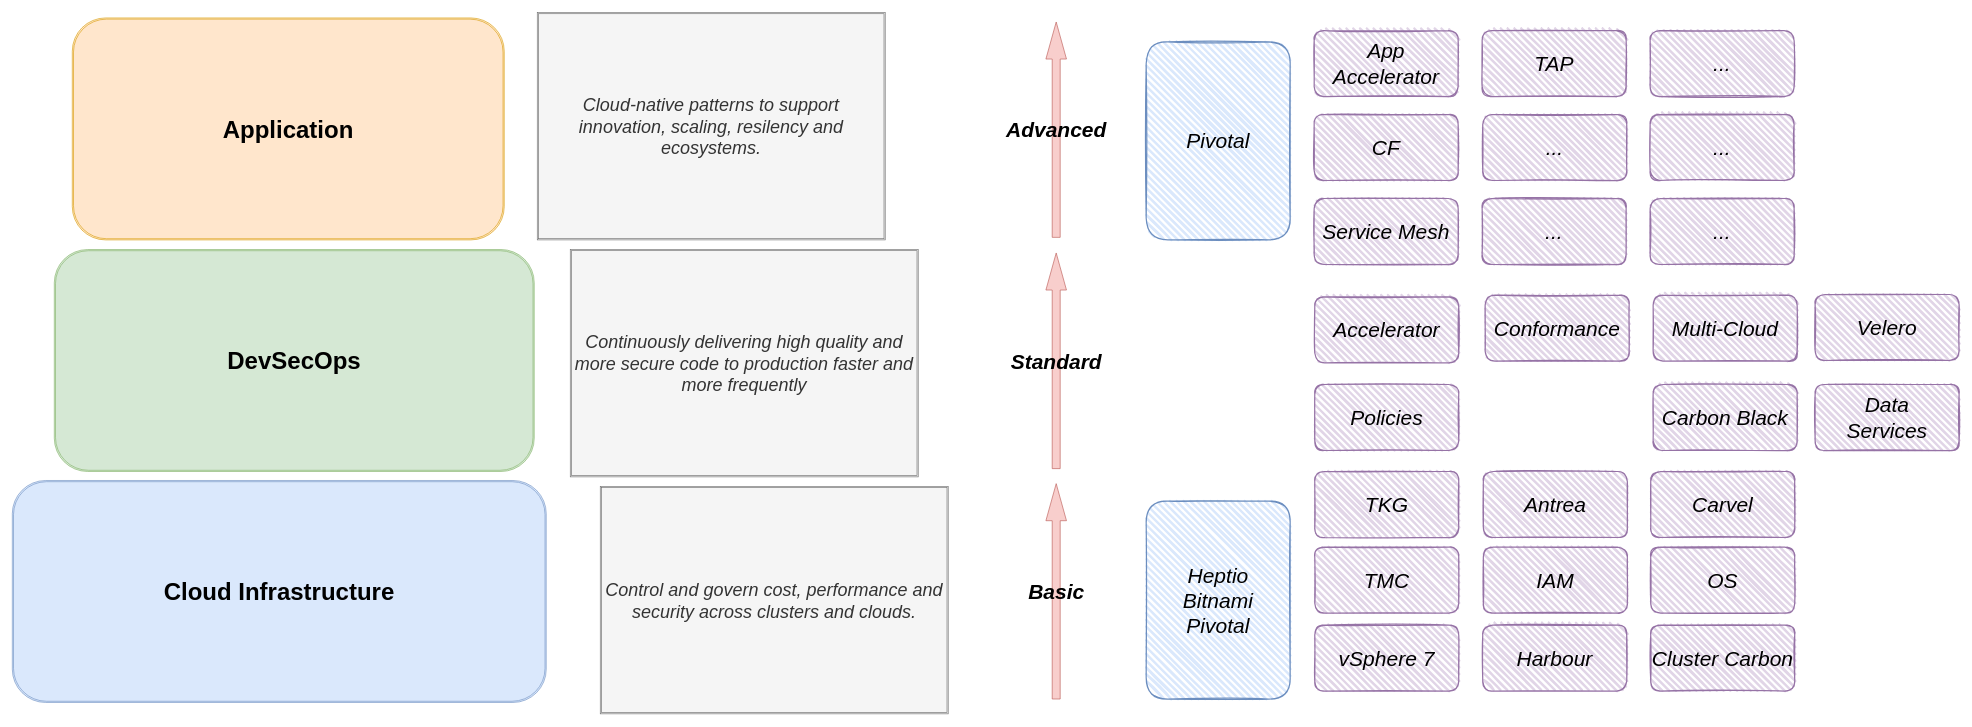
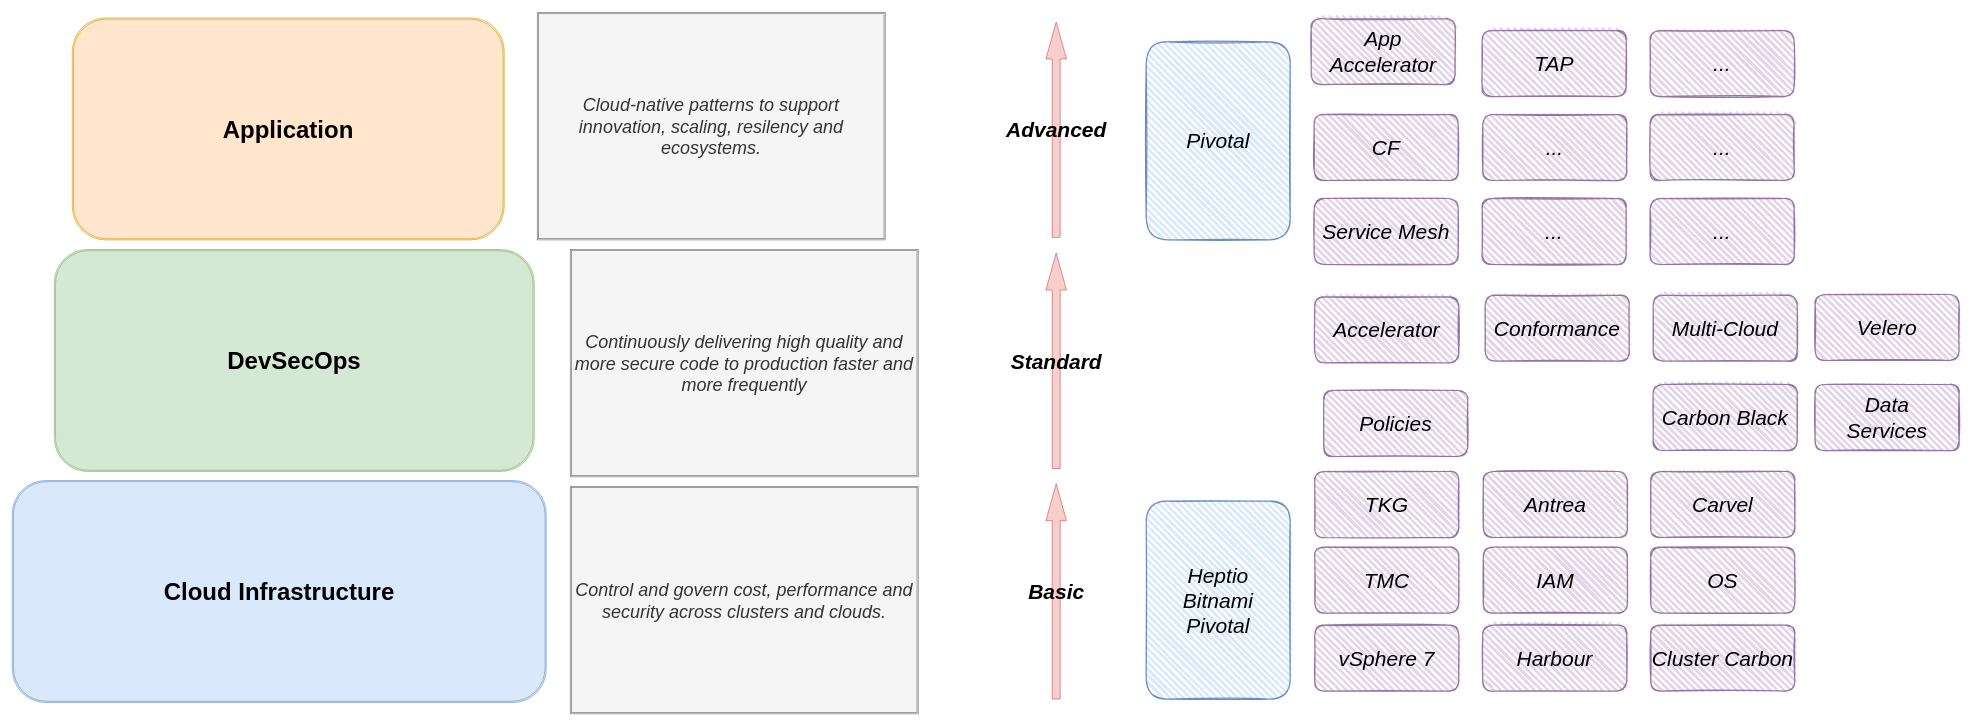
(1386, 63) -> (1383, 51)
(1387, 417) -> (1396, 423)
(774, 600) -> (744, 600)
